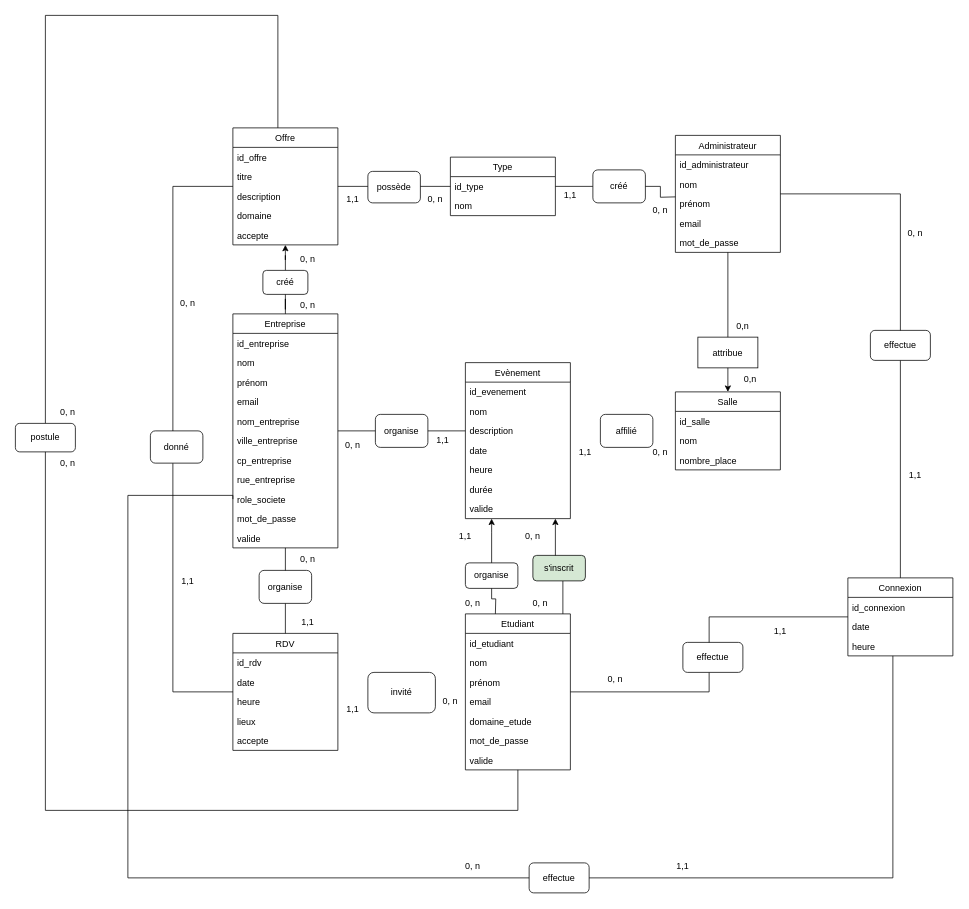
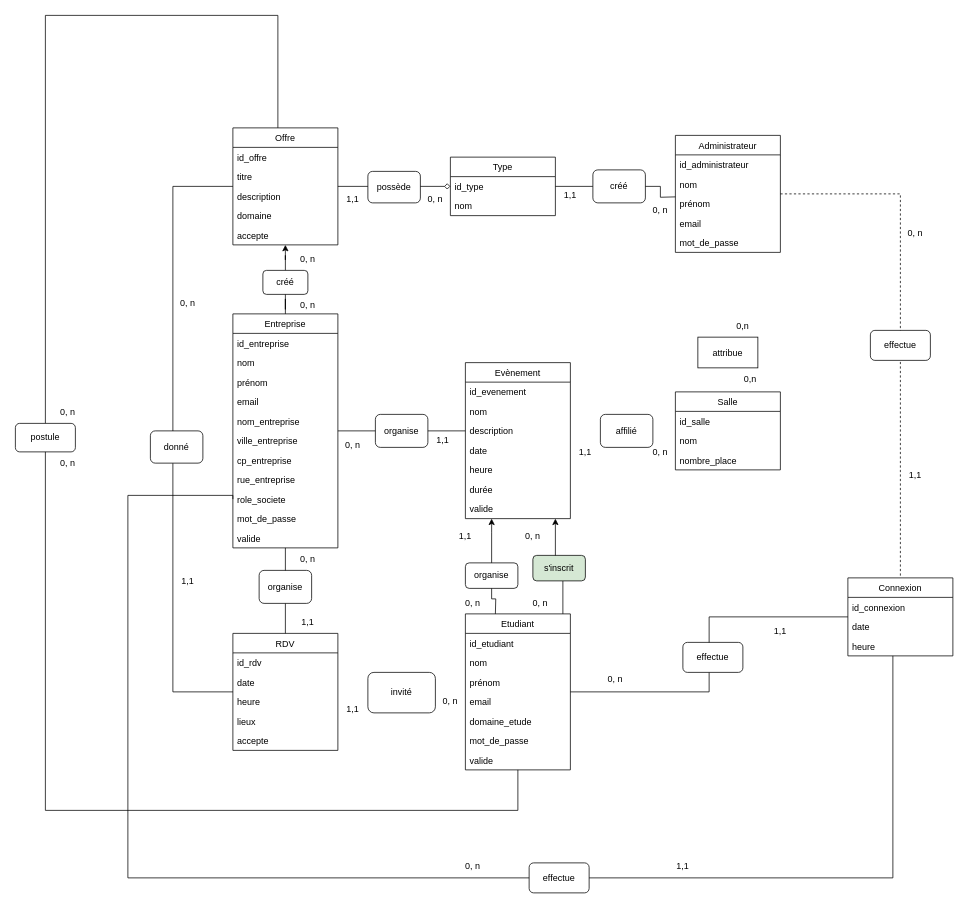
(446, 186) -> (444, 186)
(900, 203) -> (900, 203)
(728, 385) -> none
